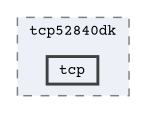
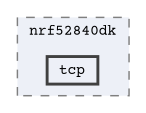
(73, 31) -> (73, 31)
